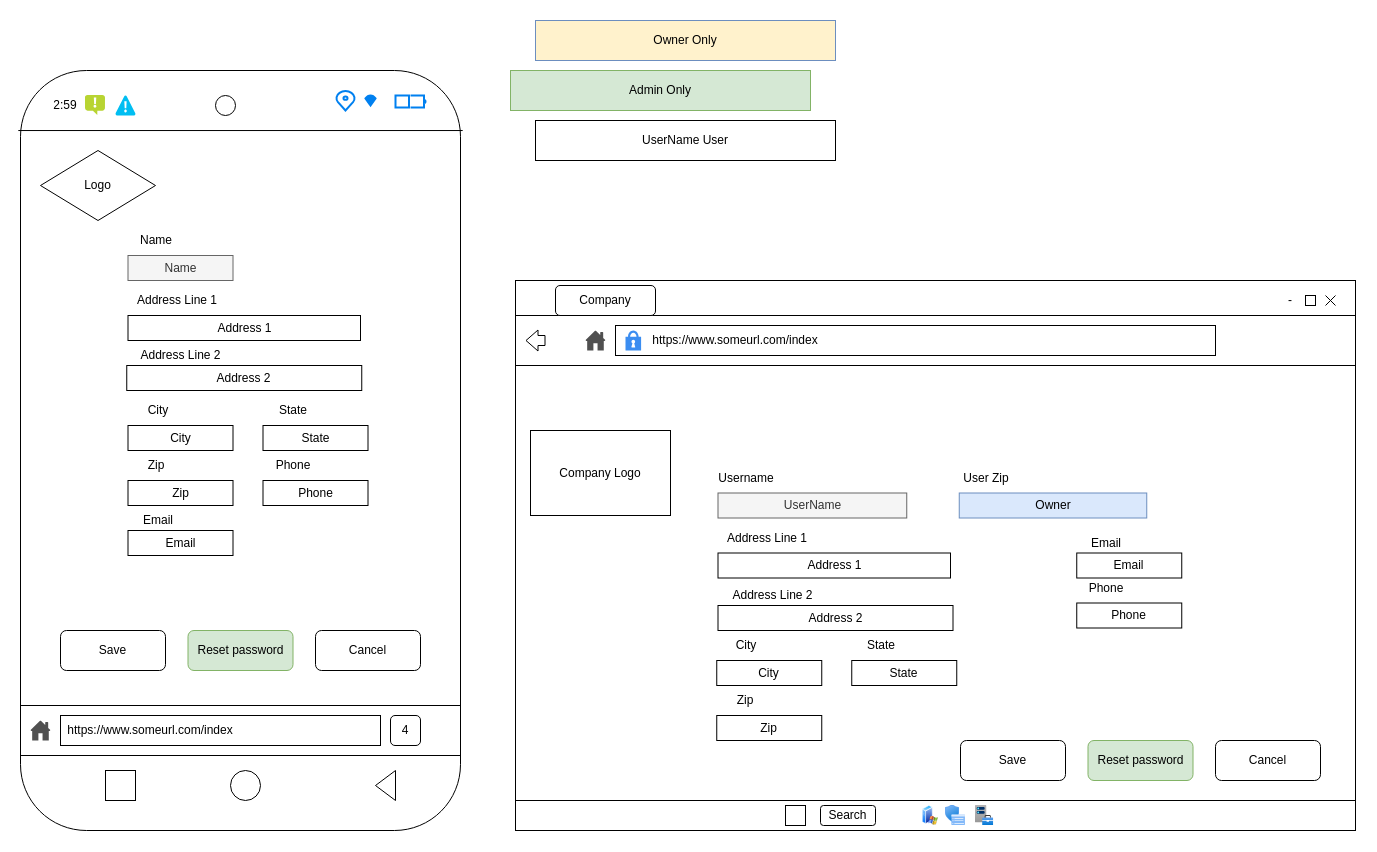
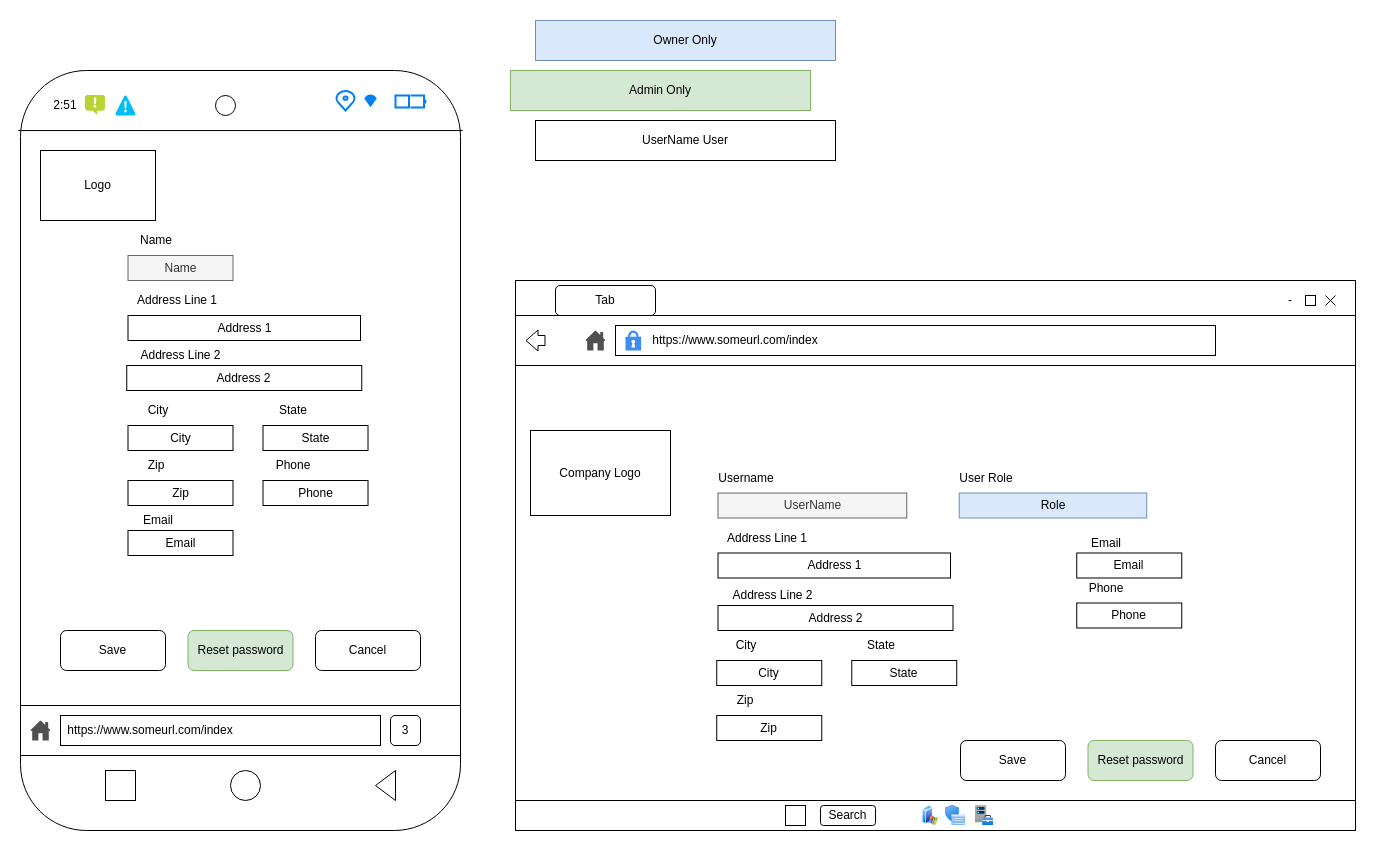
(686, 41) -> (686, 41)
(66, 106) -> (66, 106)
(98, 186) -> (98, 186)
(606, 301) -> (606, 301)
(987, 479) -> (987, 479)
(1054, 506) -> (1054, 506)
(406, 731) -> (406, 731)
